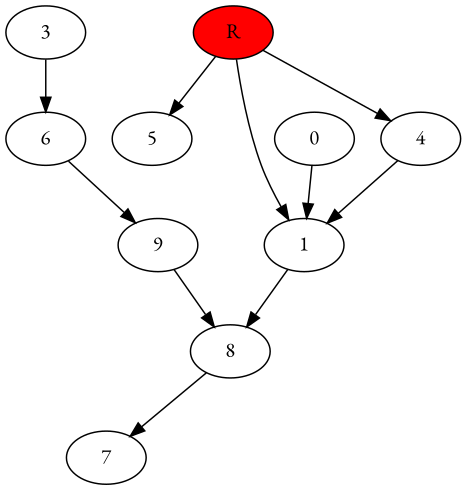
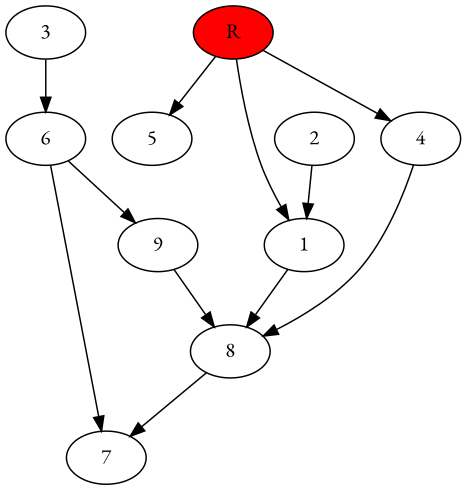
(314, 139) -> (314, 139)
(368, 187) -> (364, 263)
none -> (75, 291)
